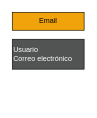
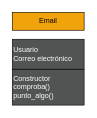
none -> (48, 87)
